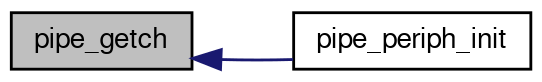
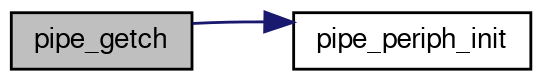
(257, 60) -> (229, 22)
